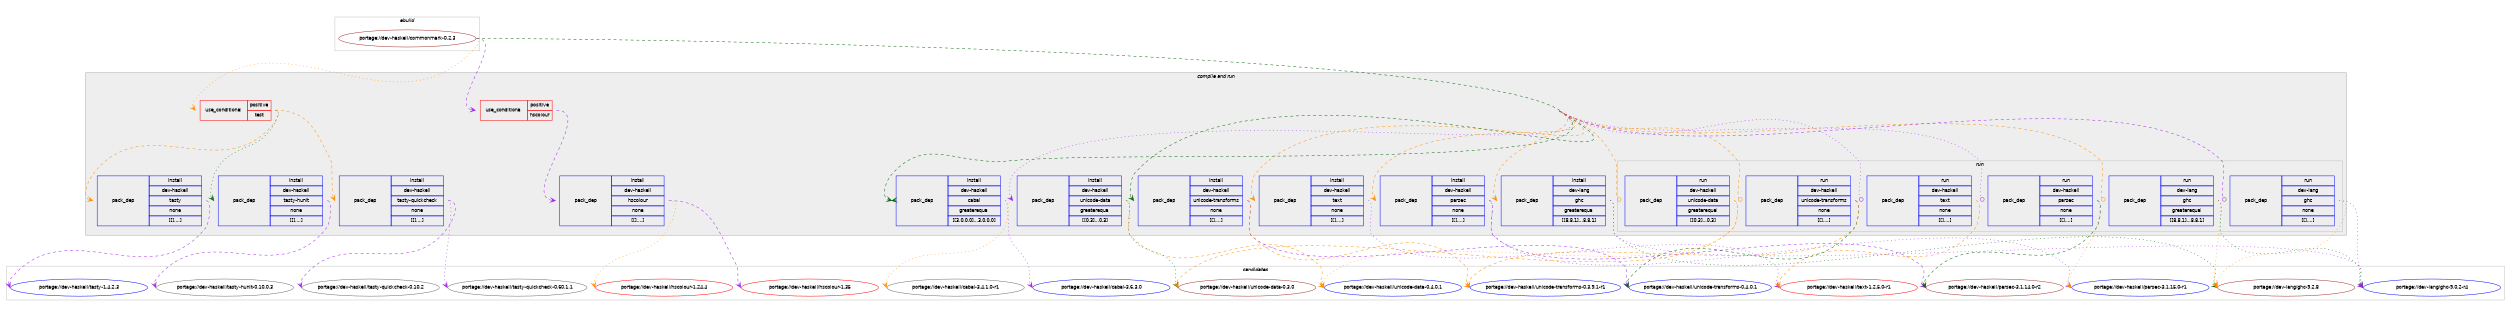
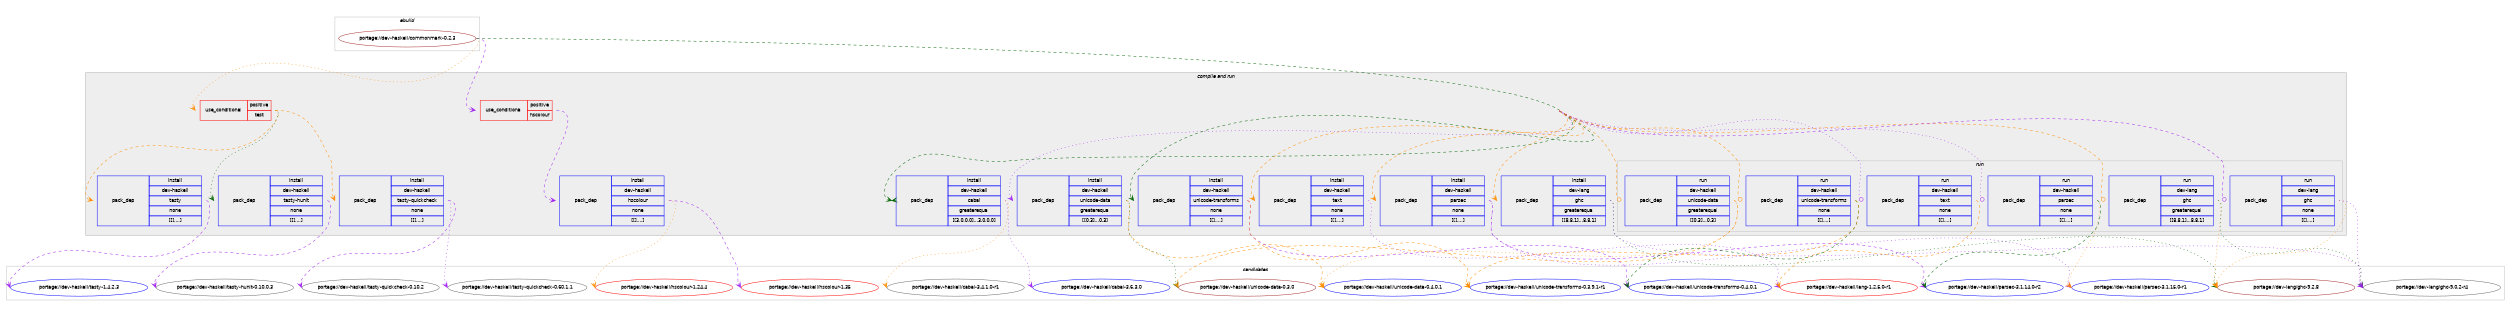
(1849, 288) -> (1849, 288)
(1995, 288) -> (1995, 288)
(2432, 288) -> (2432, 288)
